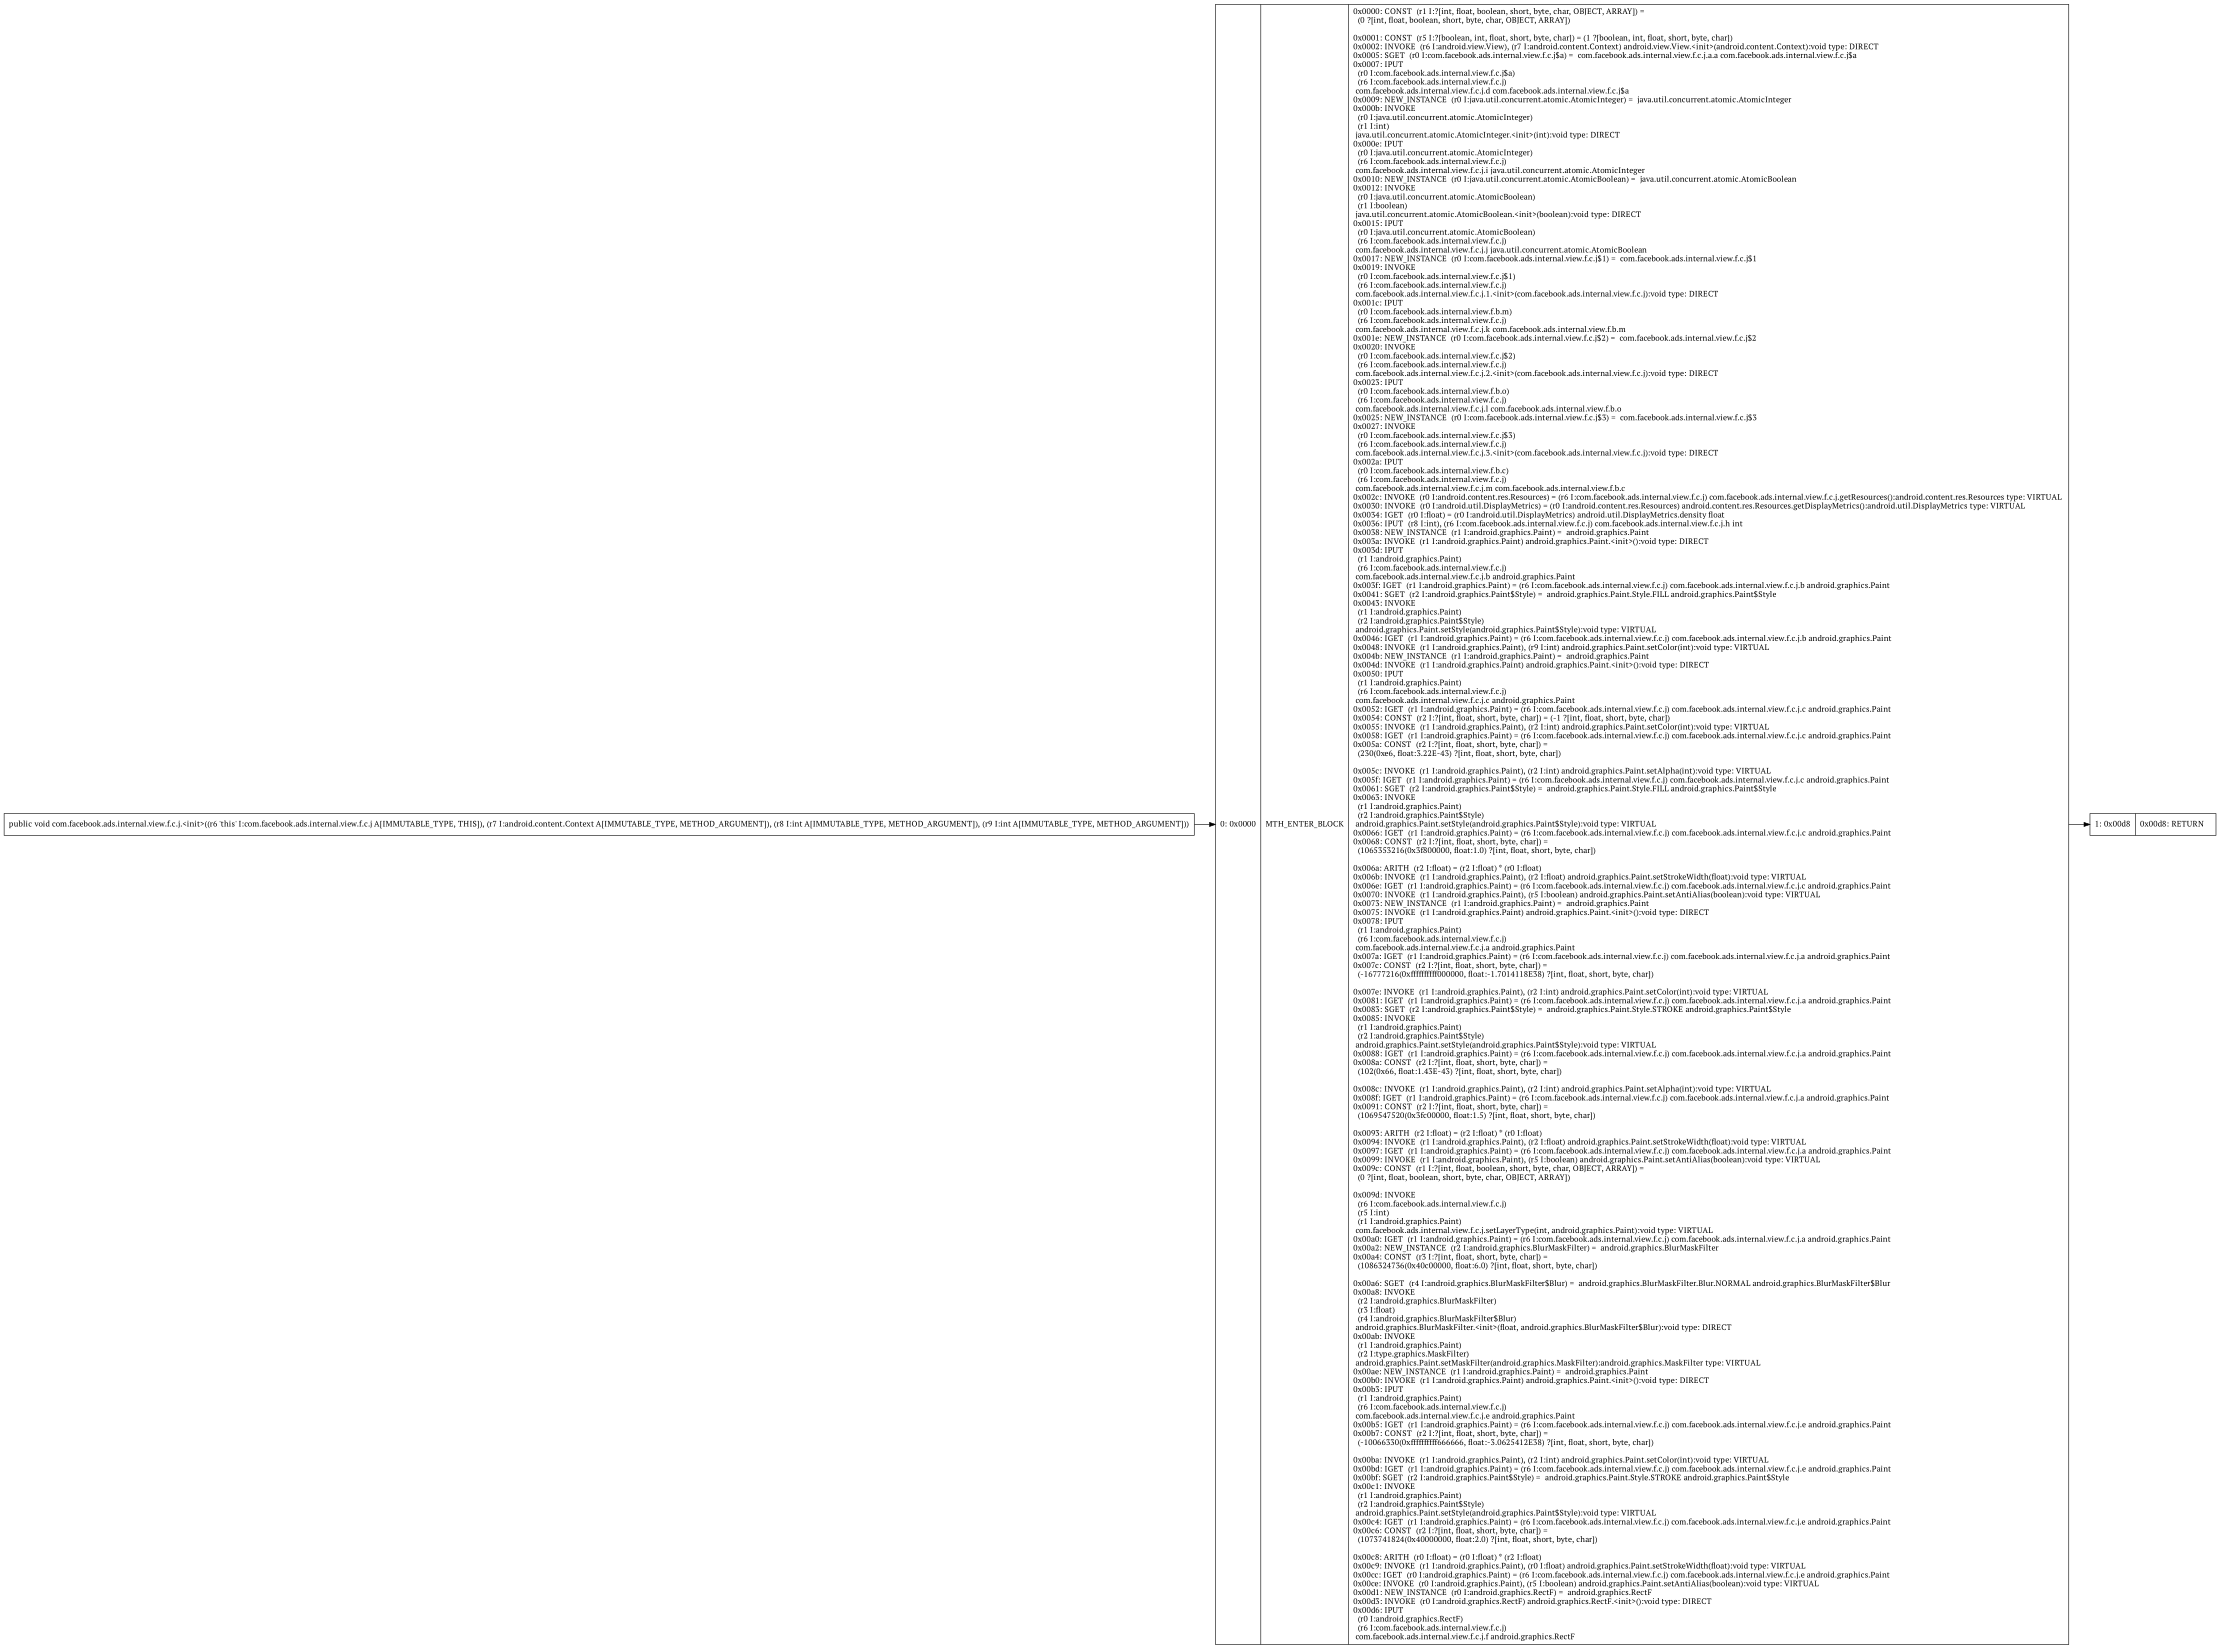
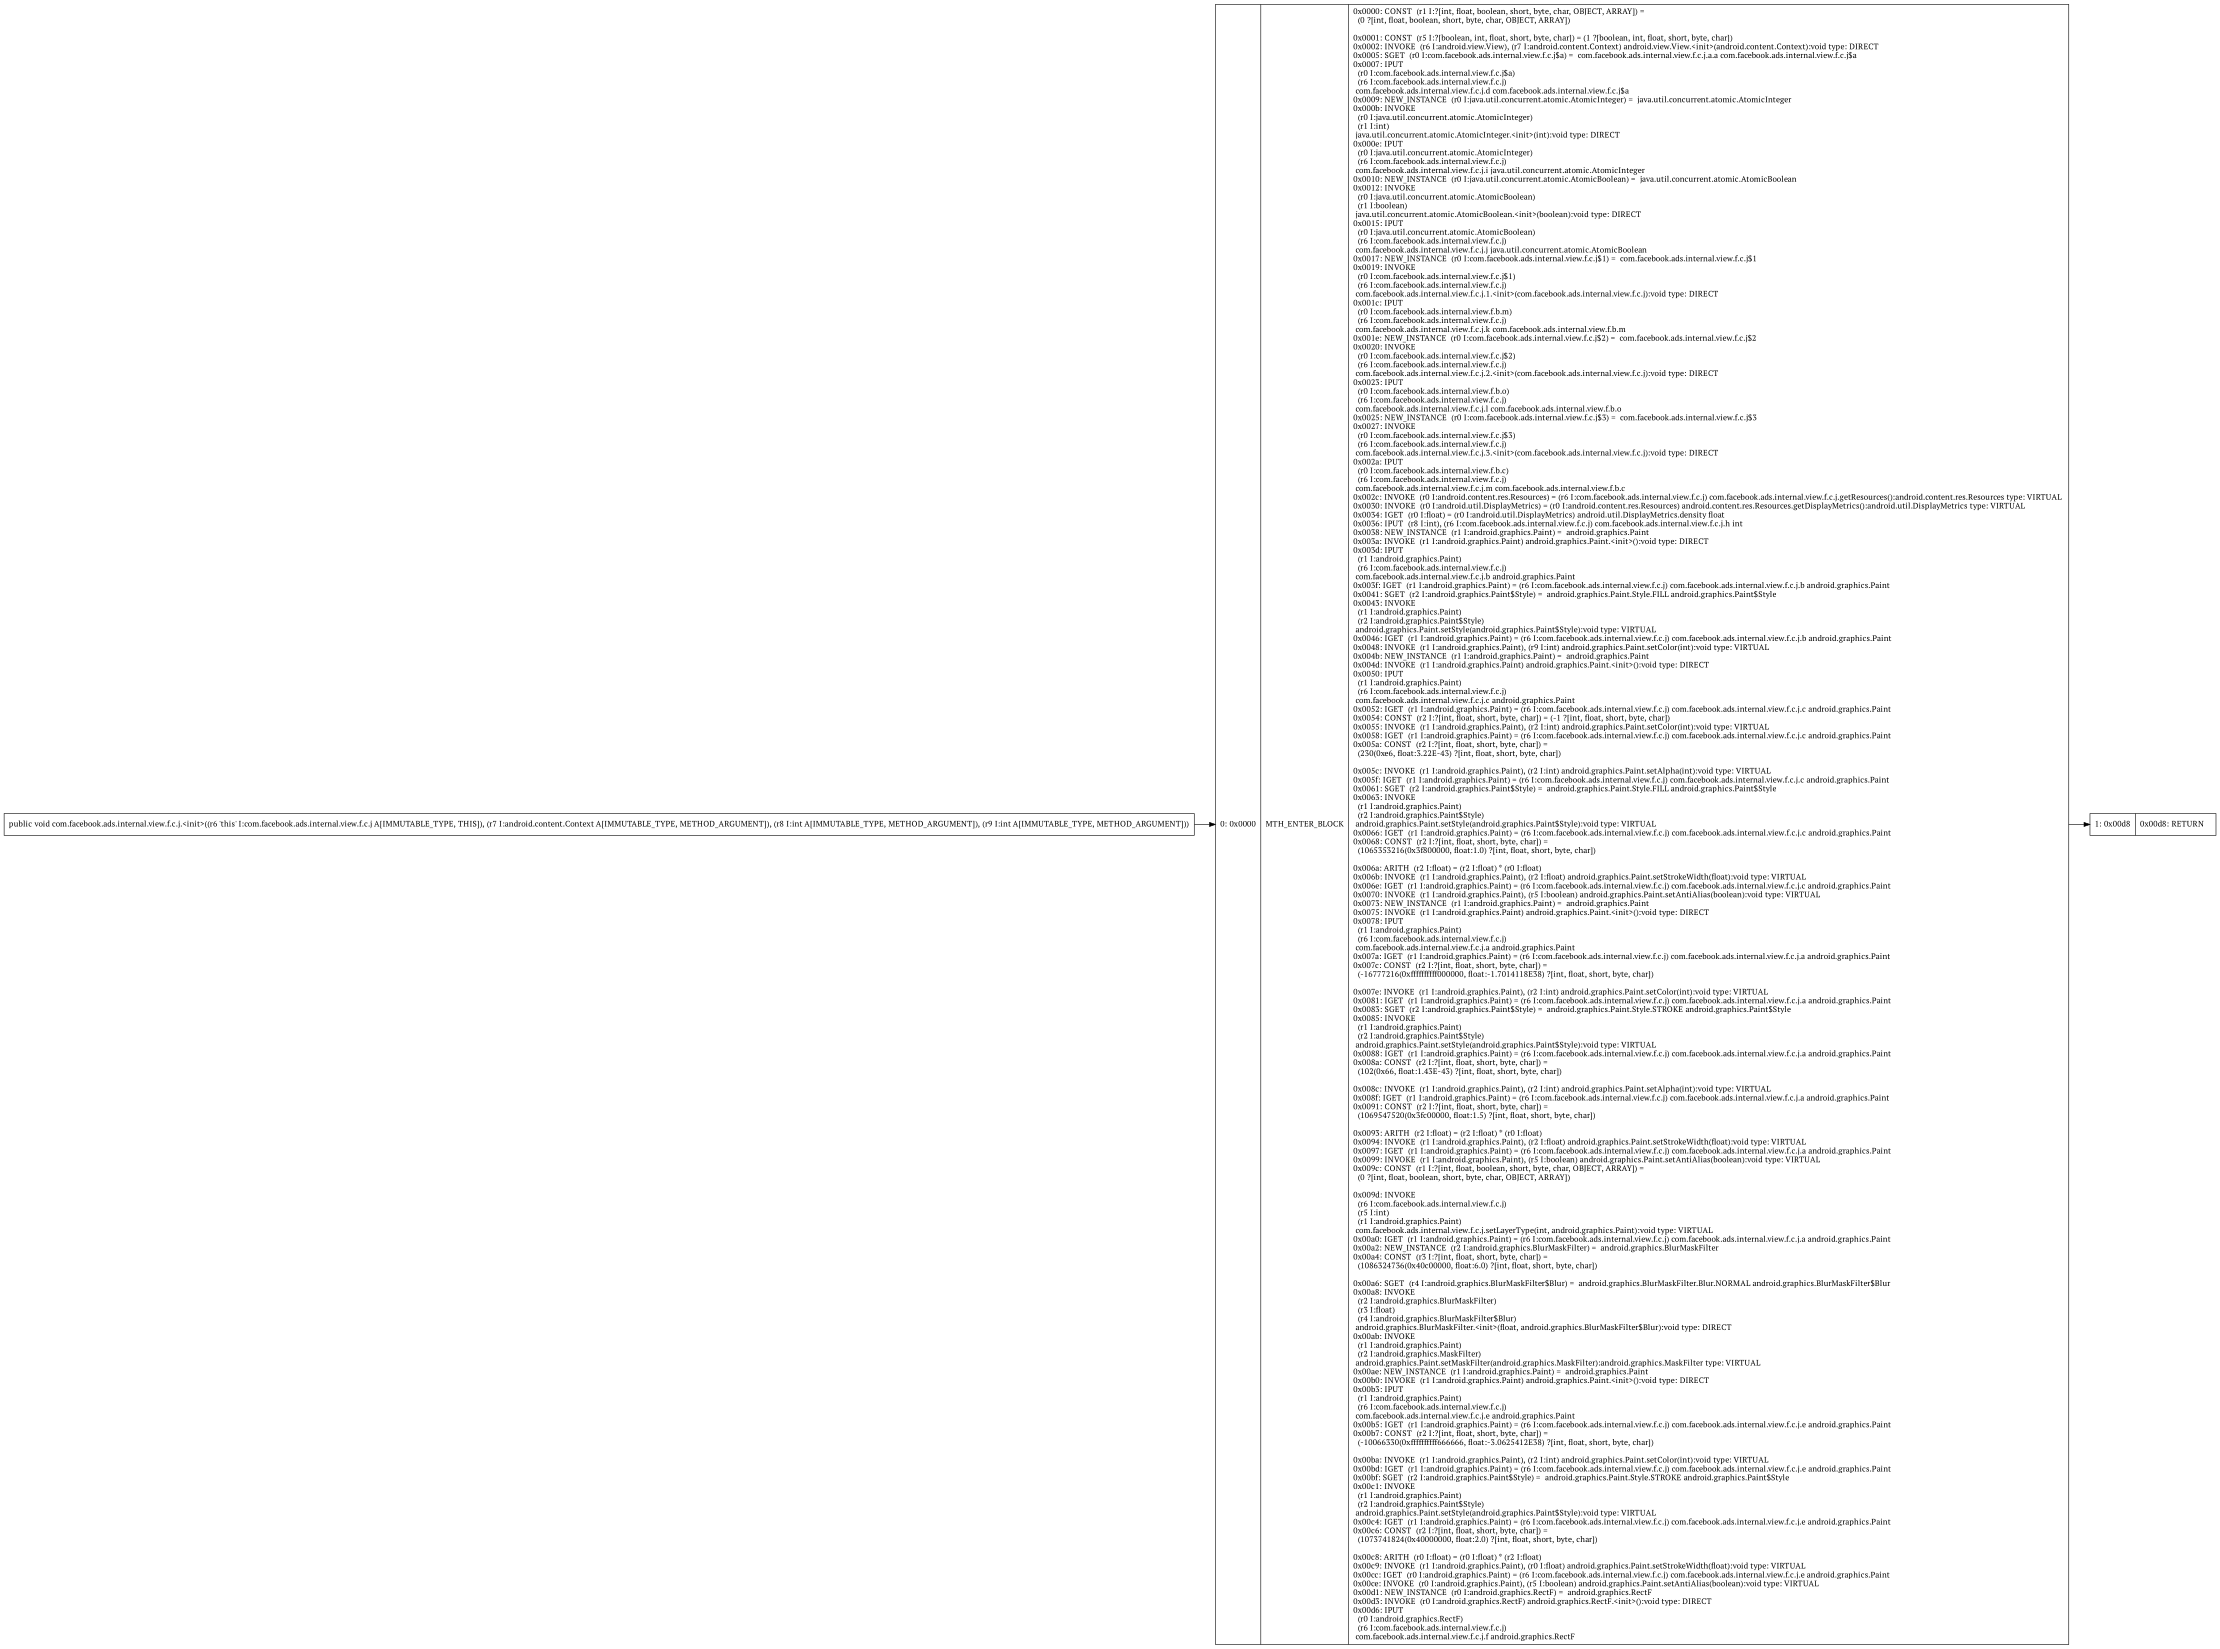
(1411, 1354) -> (1417, 1354)
